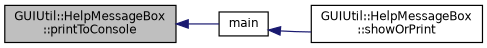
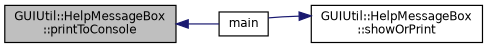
(296, 32) -> (284, 17)
